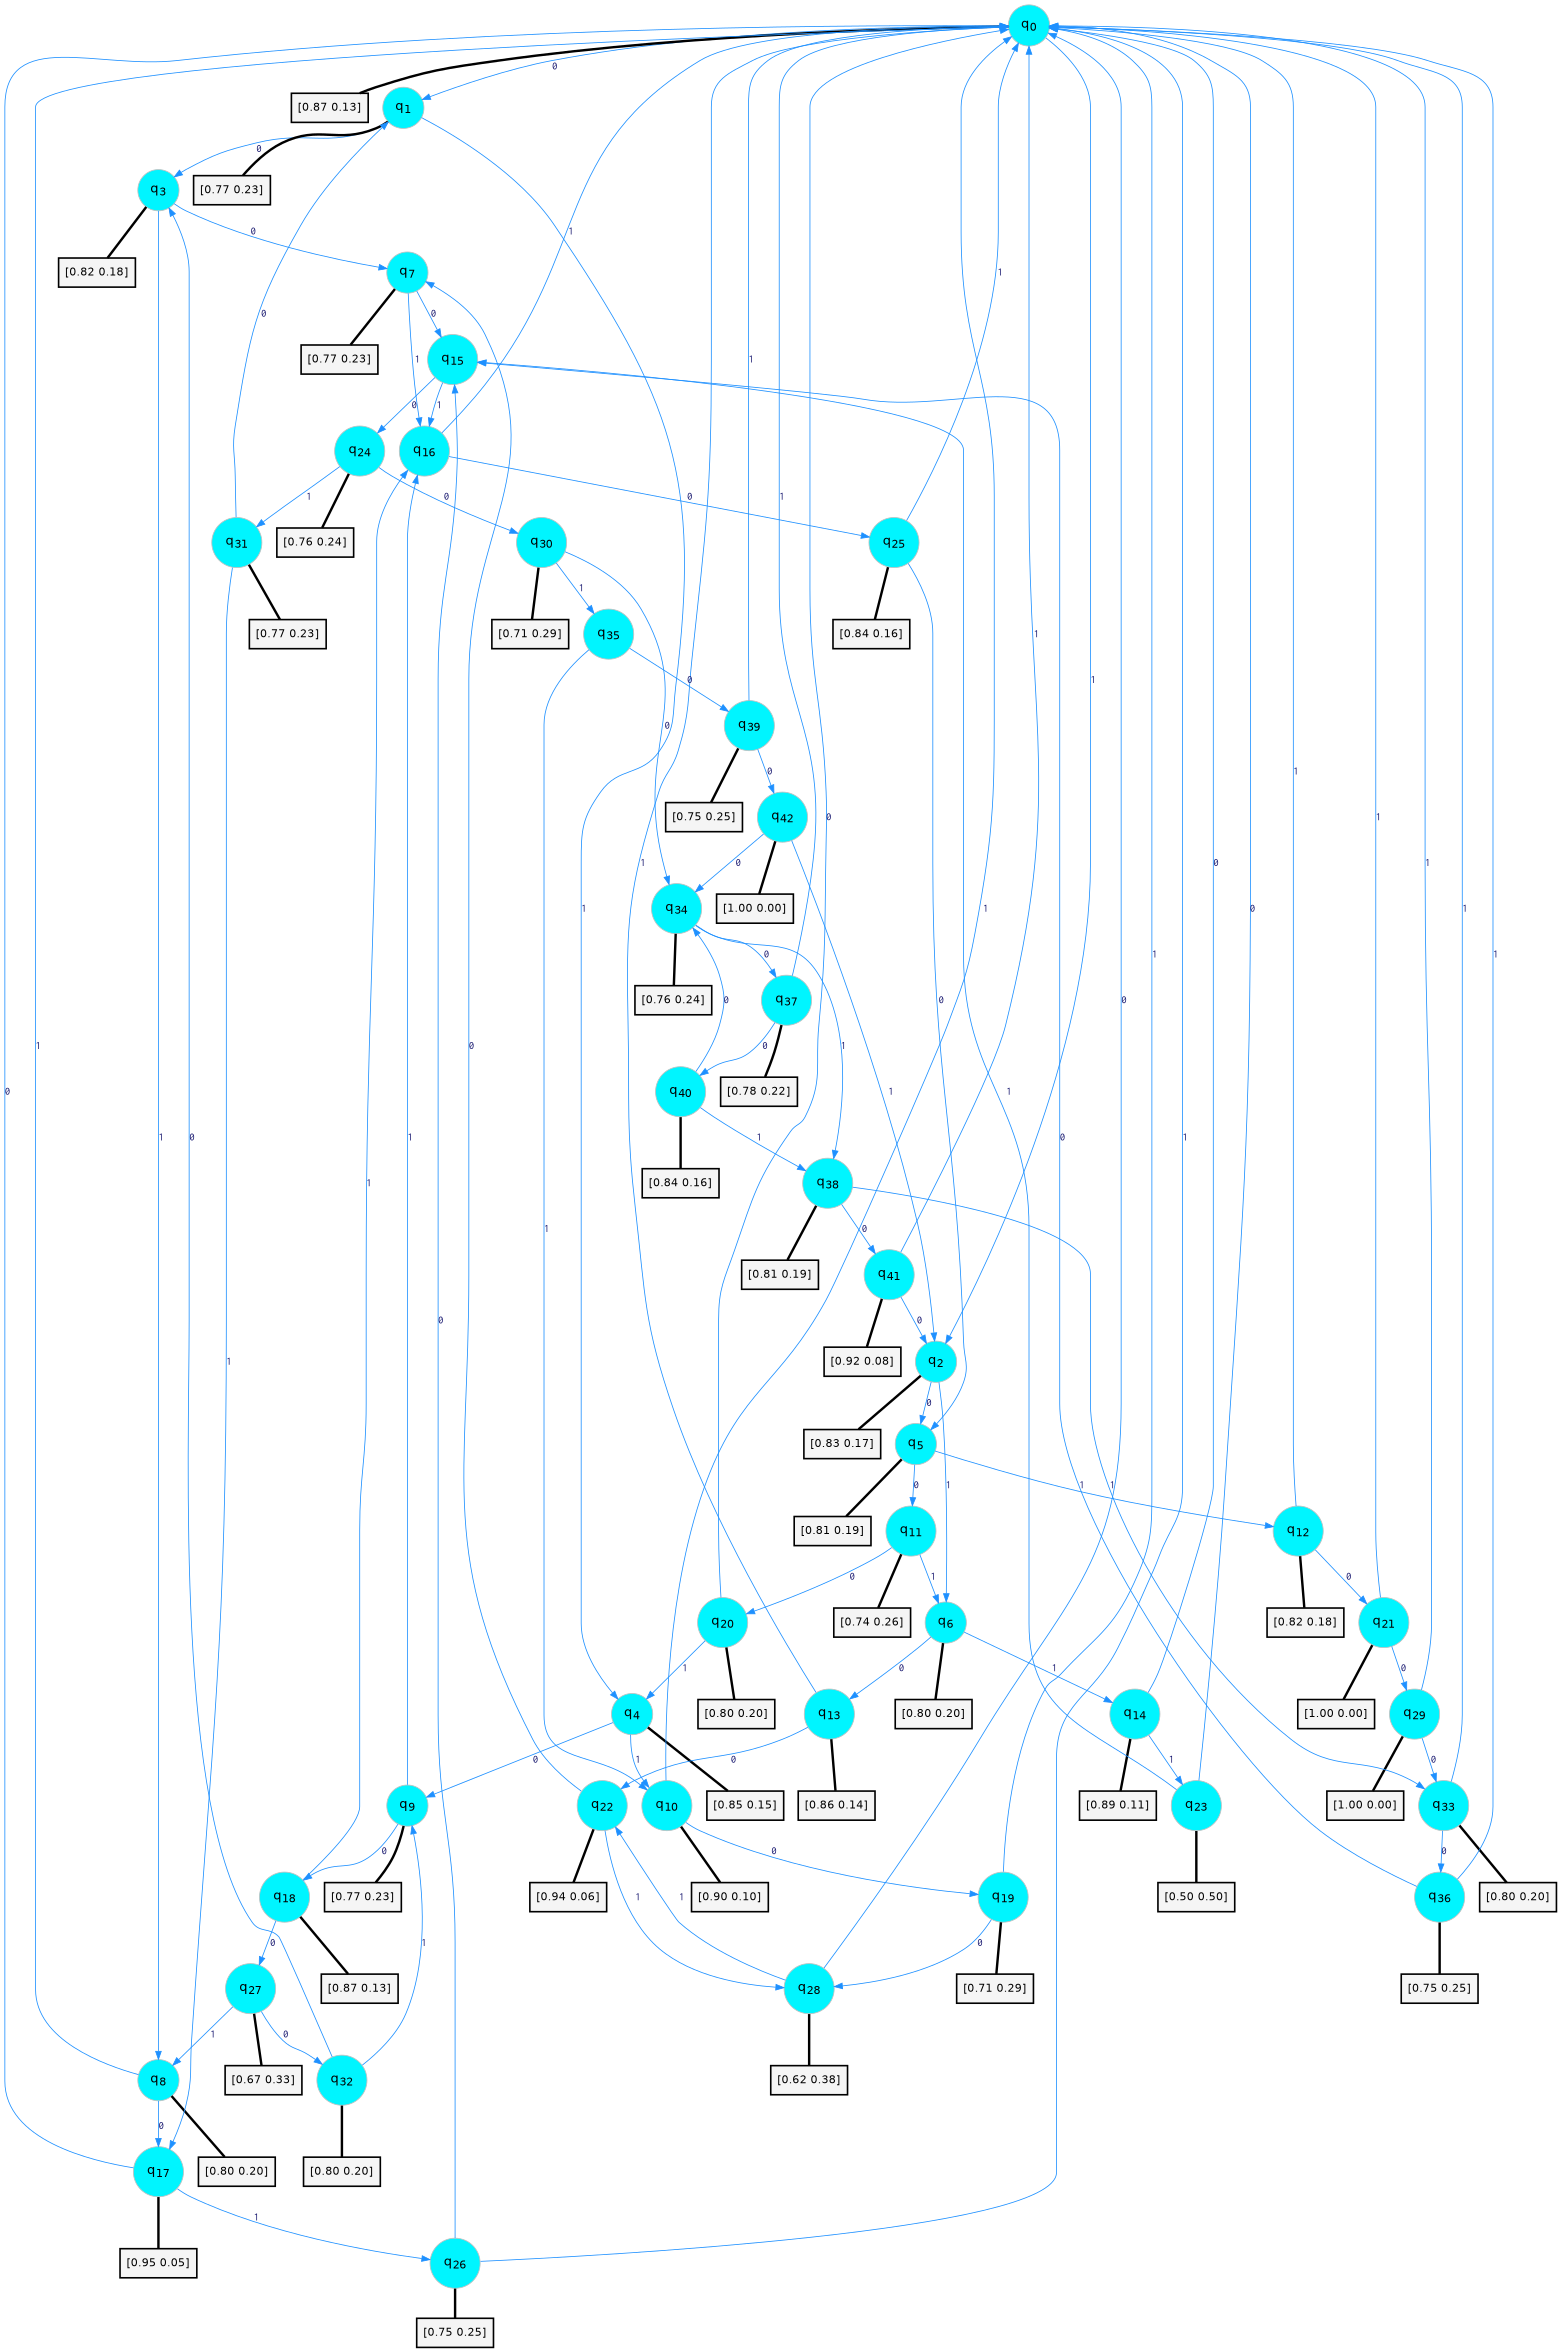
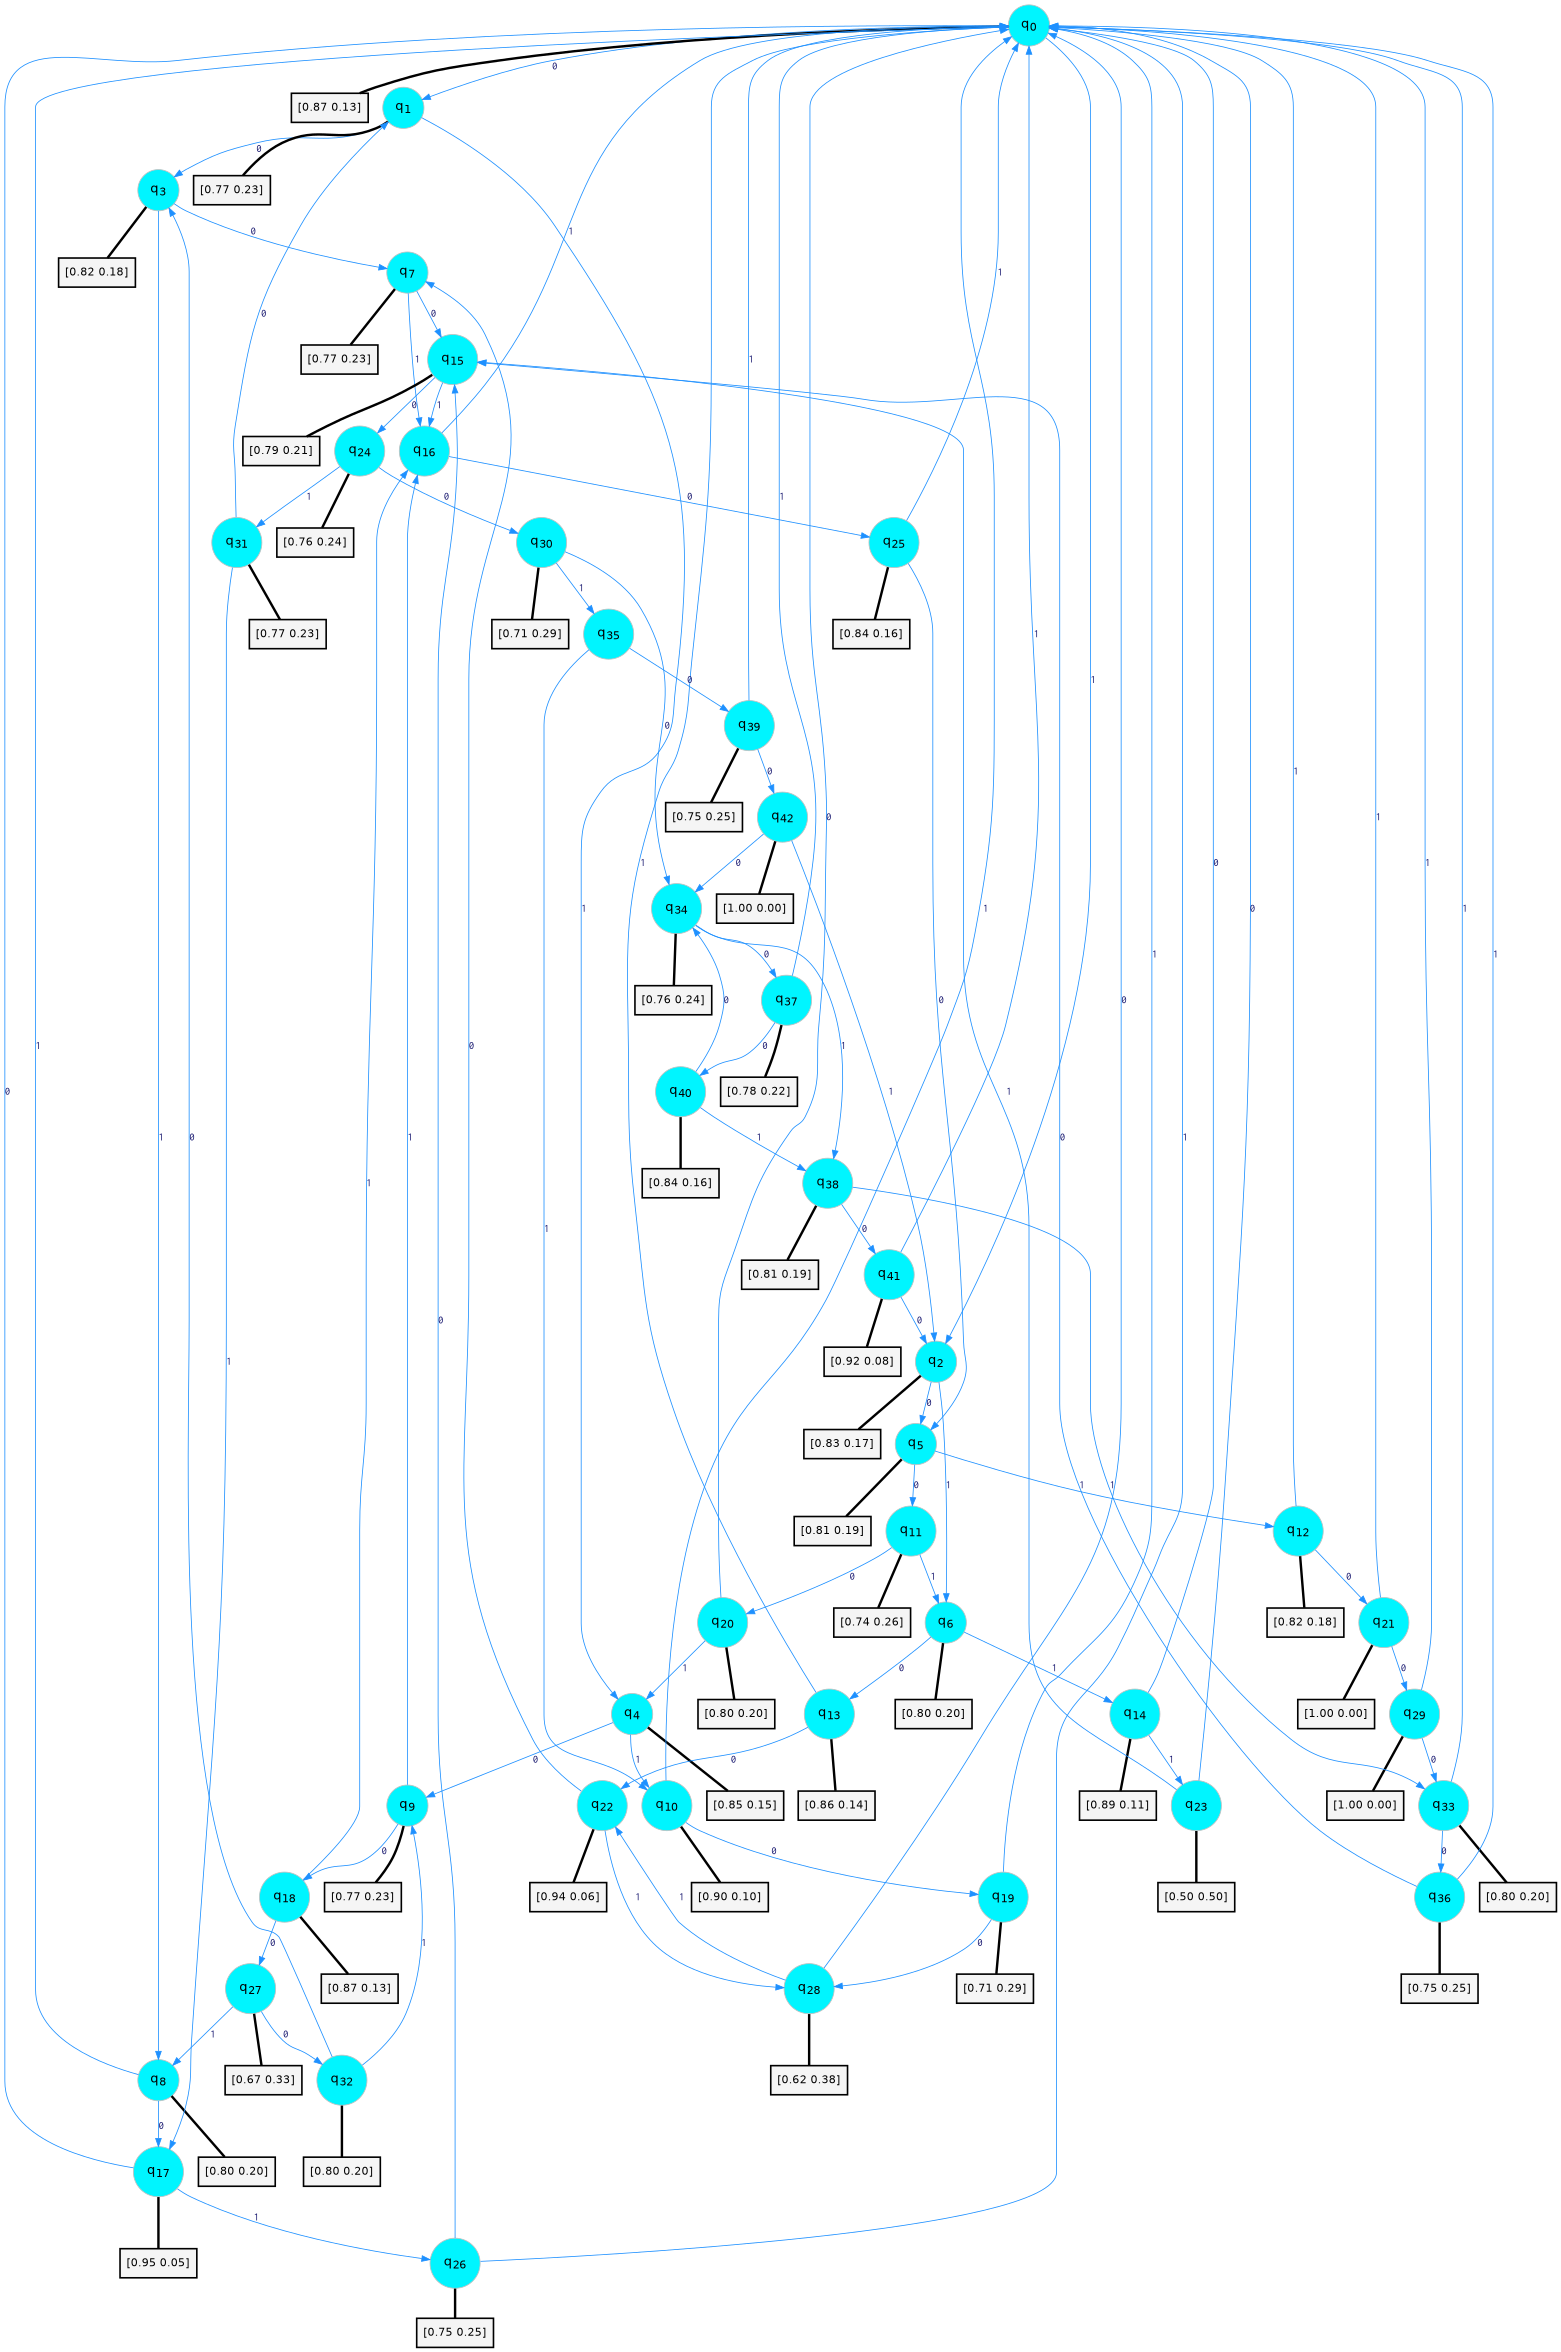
none -> (281, 451)
